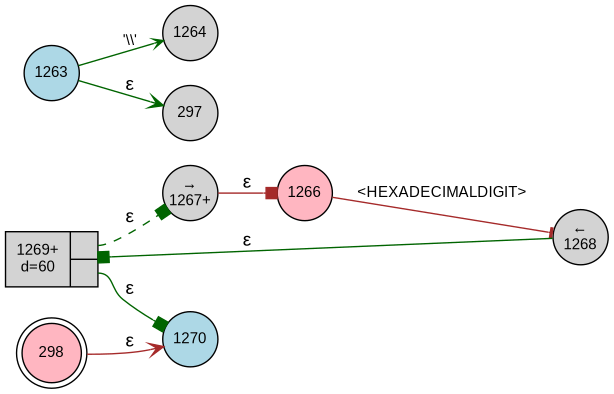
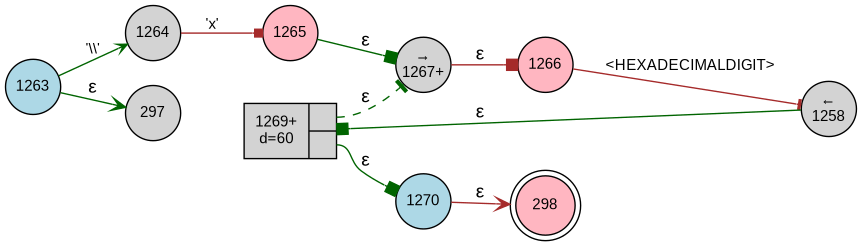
none -> (290, 33)
(128, 234) -> (370, 108)
(581, 237) -> (829, 109)
(119, 353) -> (474, 203)
